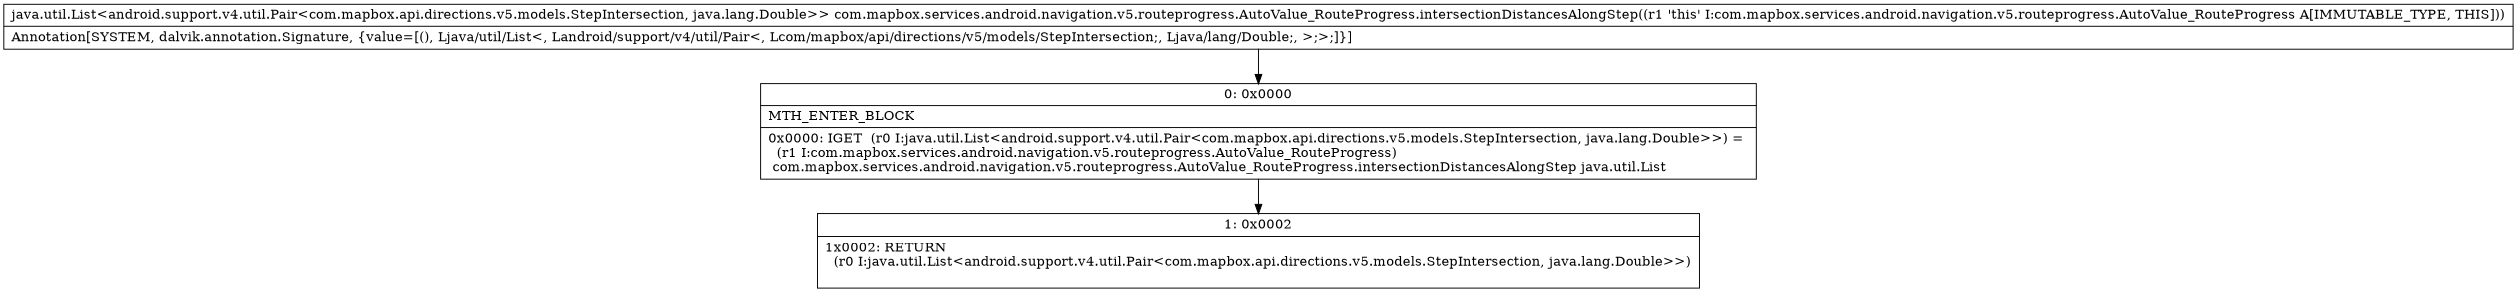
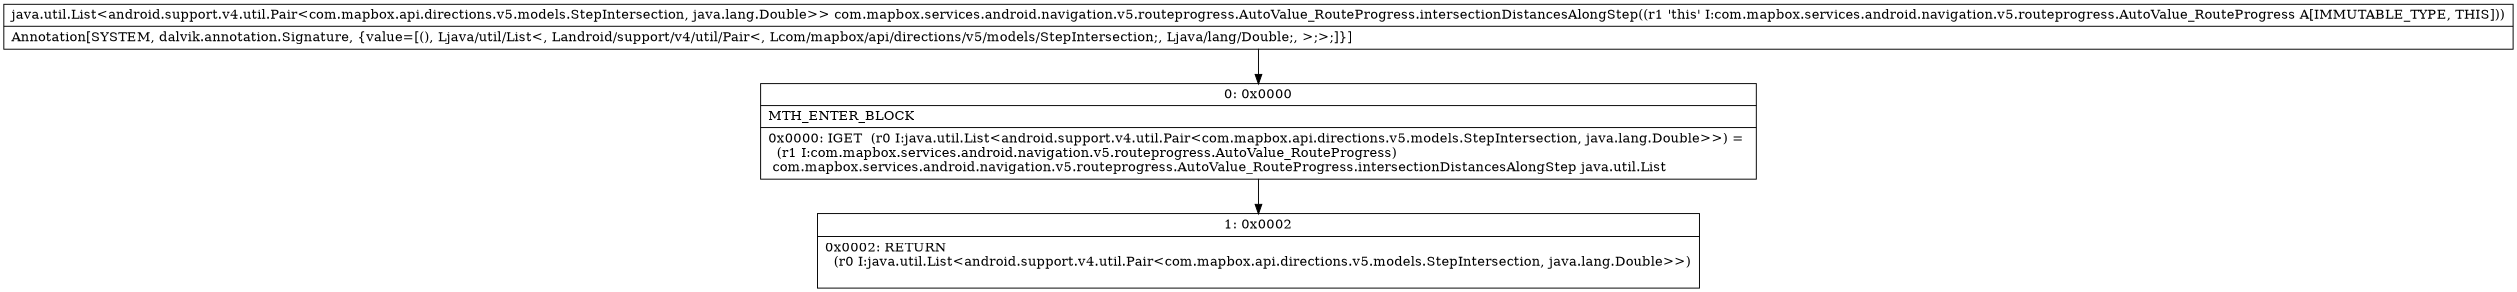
(890, 247) -> (890, 247)
